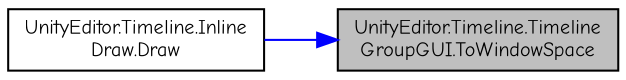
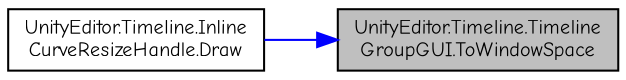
(136, 40) -> (136, 40)
